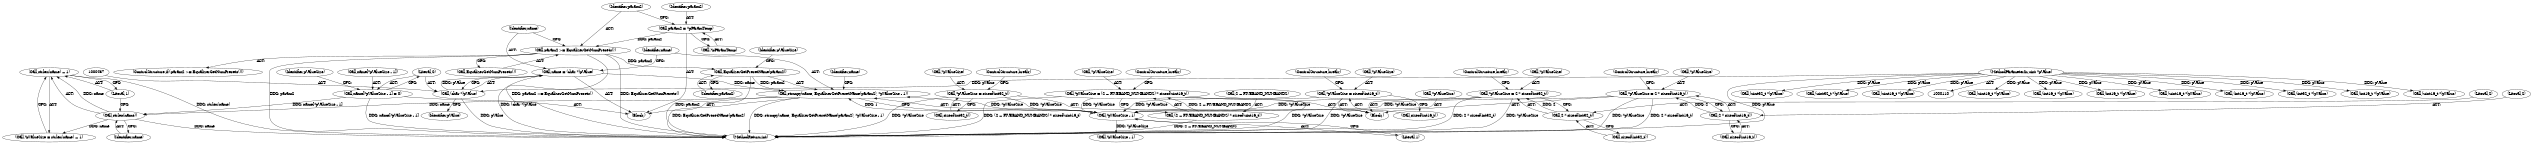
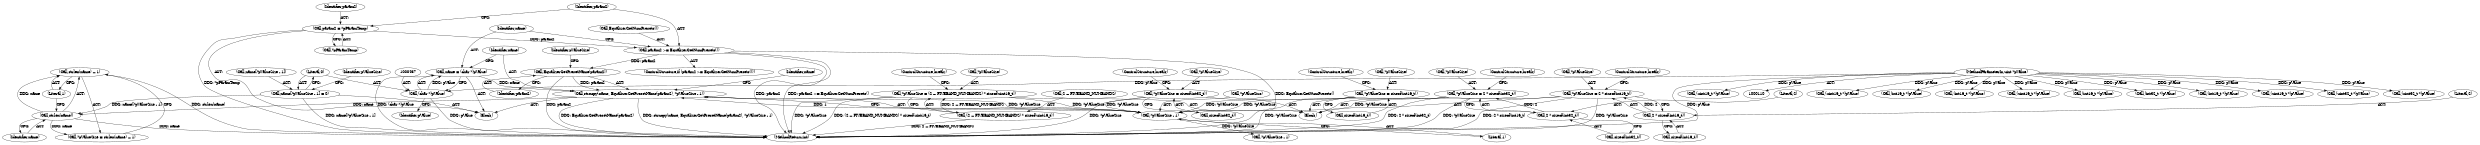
(493, 57) -> none
none -> (375, 132)
